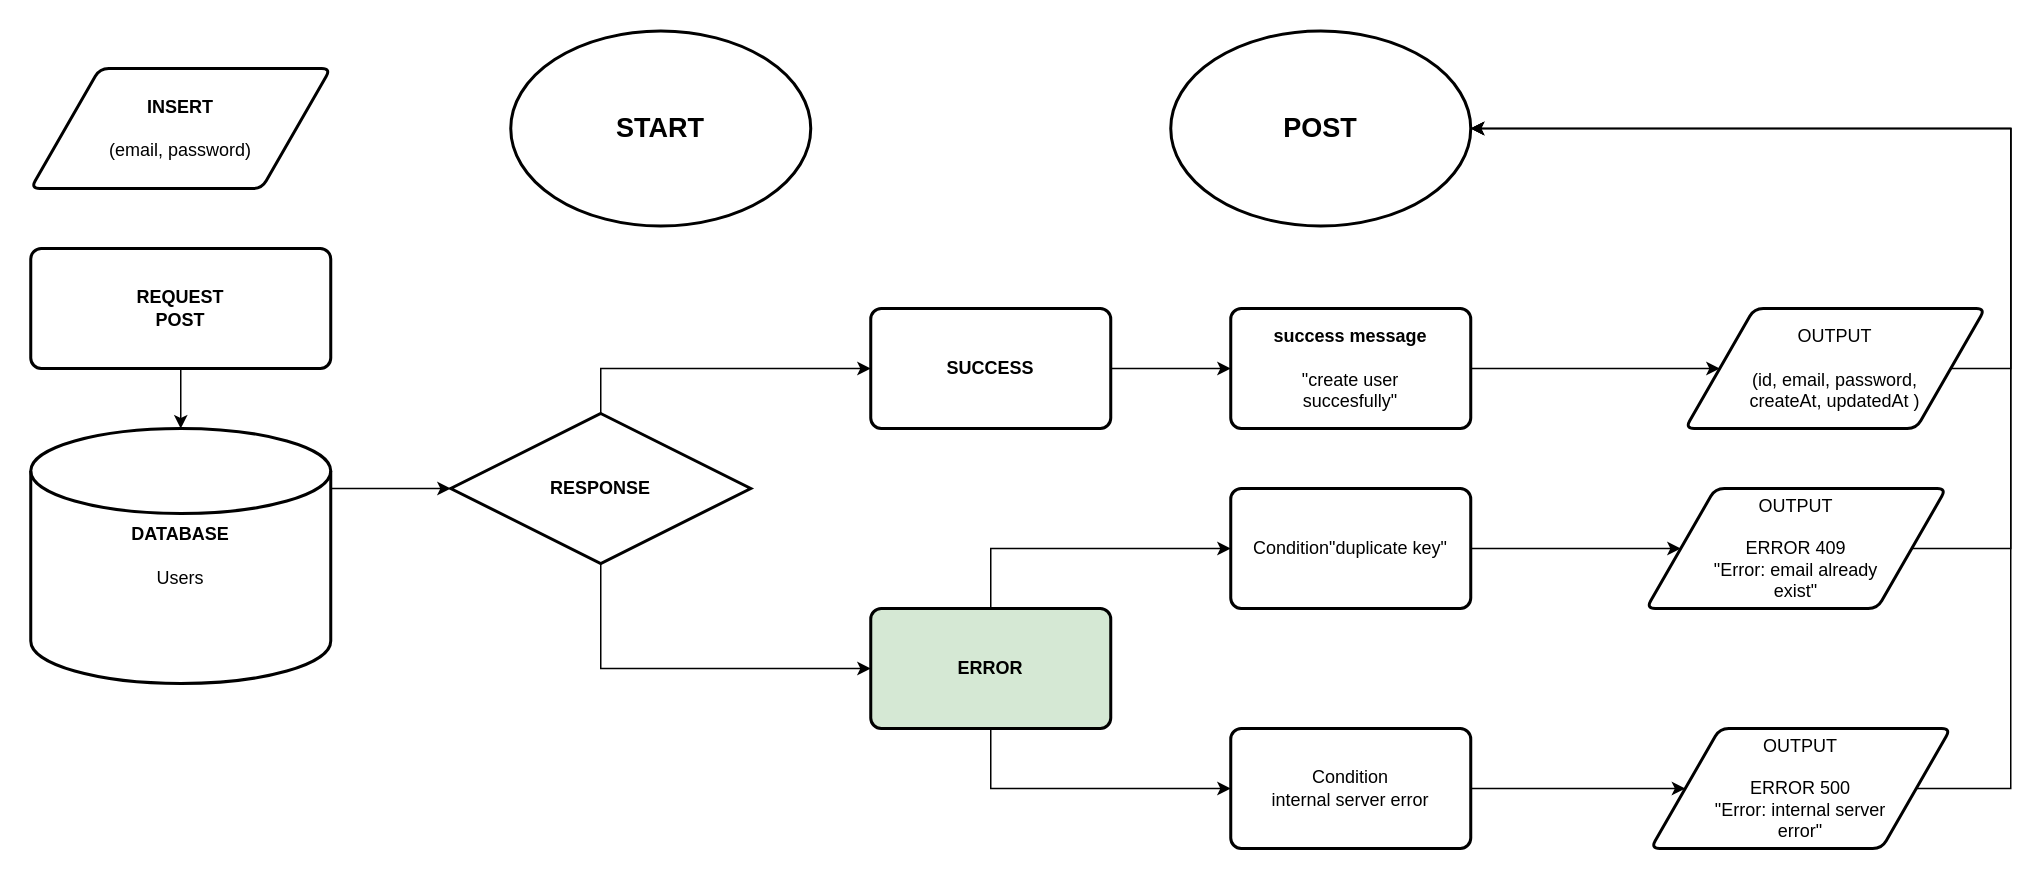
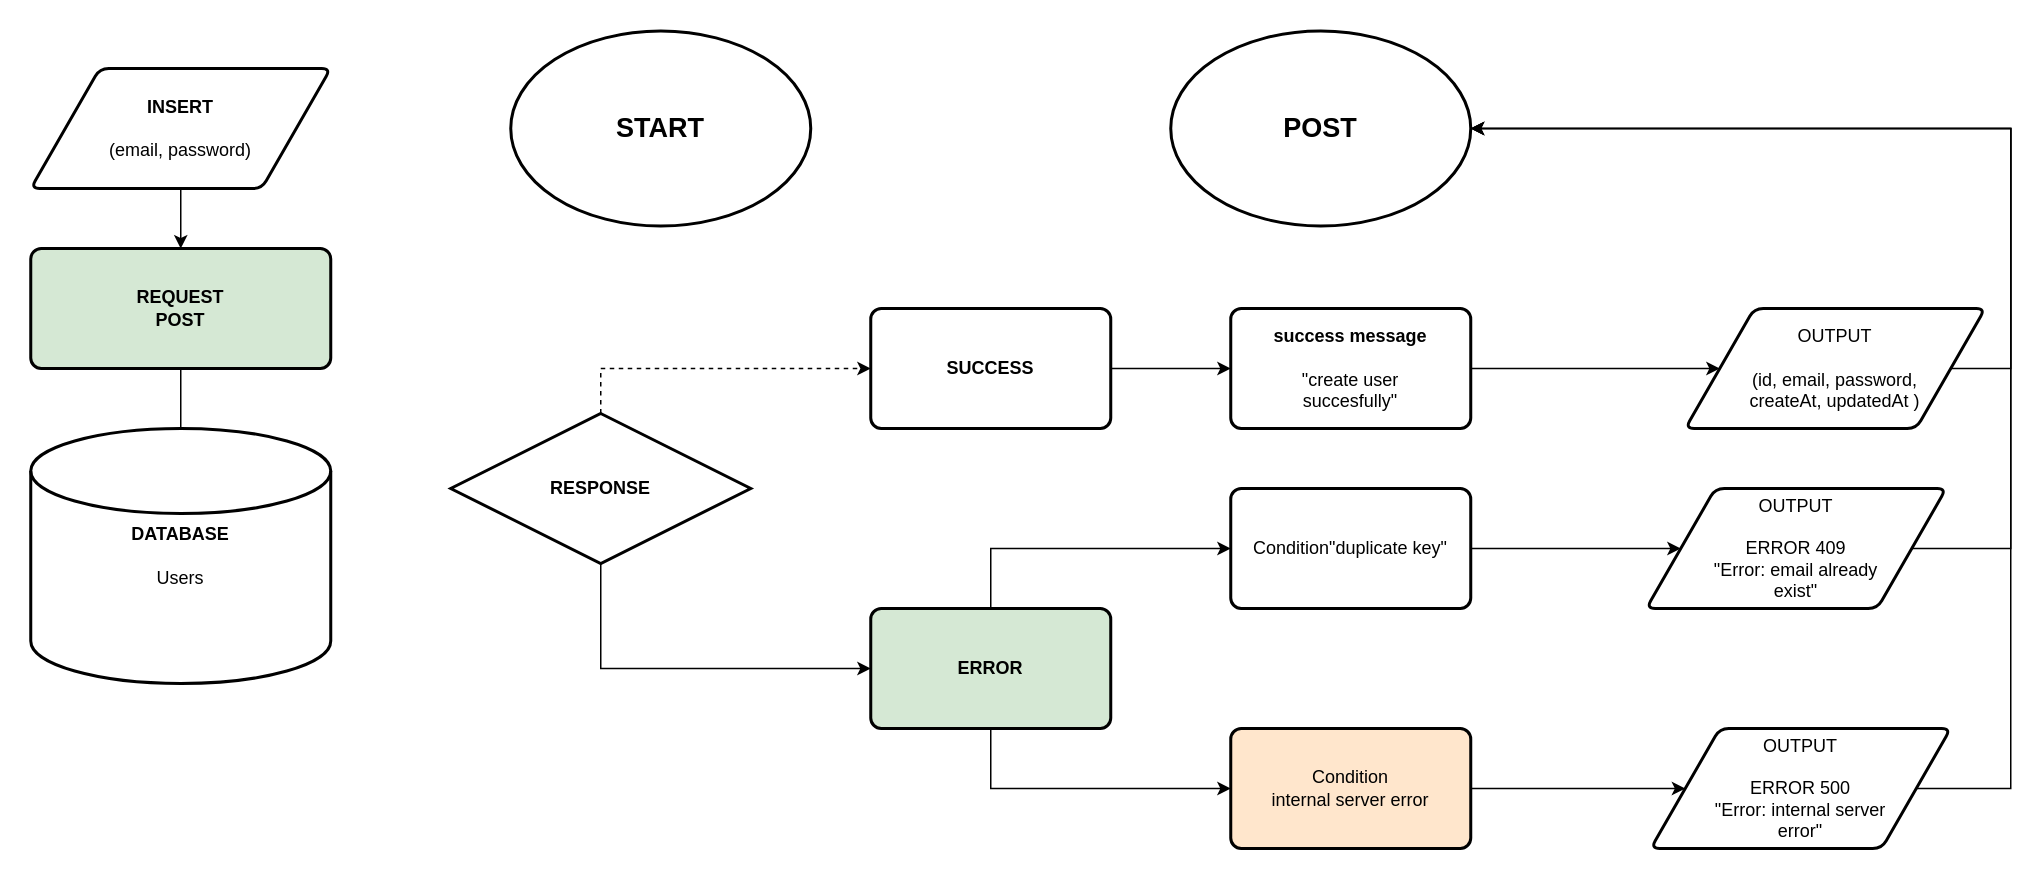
none -> (181, 213)
(181, 308) -> (181, 308)
(710, 368) -> (710, 368)
(181, 417) -> (181, 421)
(385, 488) -> none
(1351, 788) -> (1351, 788)
